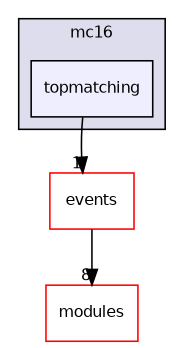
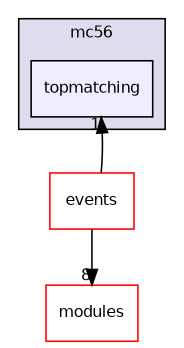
(92, 34) -> (92, 34)
(81, 139) -> (102, 153)
